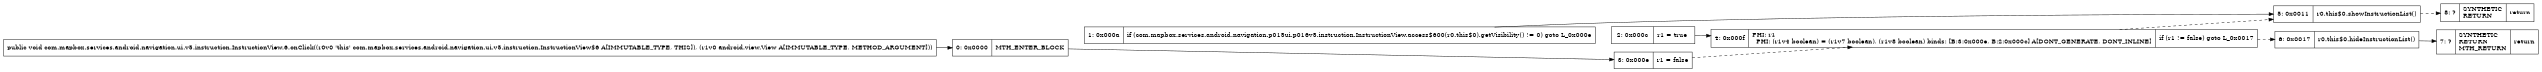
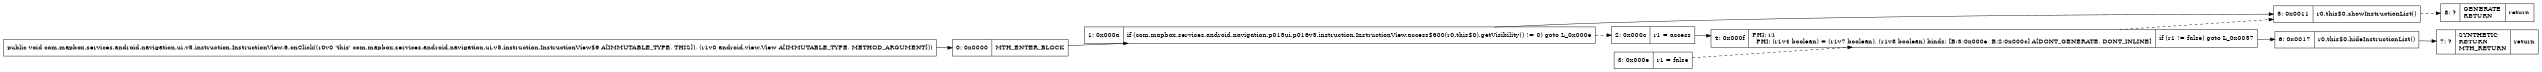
(2483, 9) -> (2482, 9)
none -> (1601, 35)
(1672, 35) -> (1672, 35)
(2206, 38) -> (2206, 38)
(2264, 39) -> (2264, 39)
(1339, 54) -> (1096, 45)
